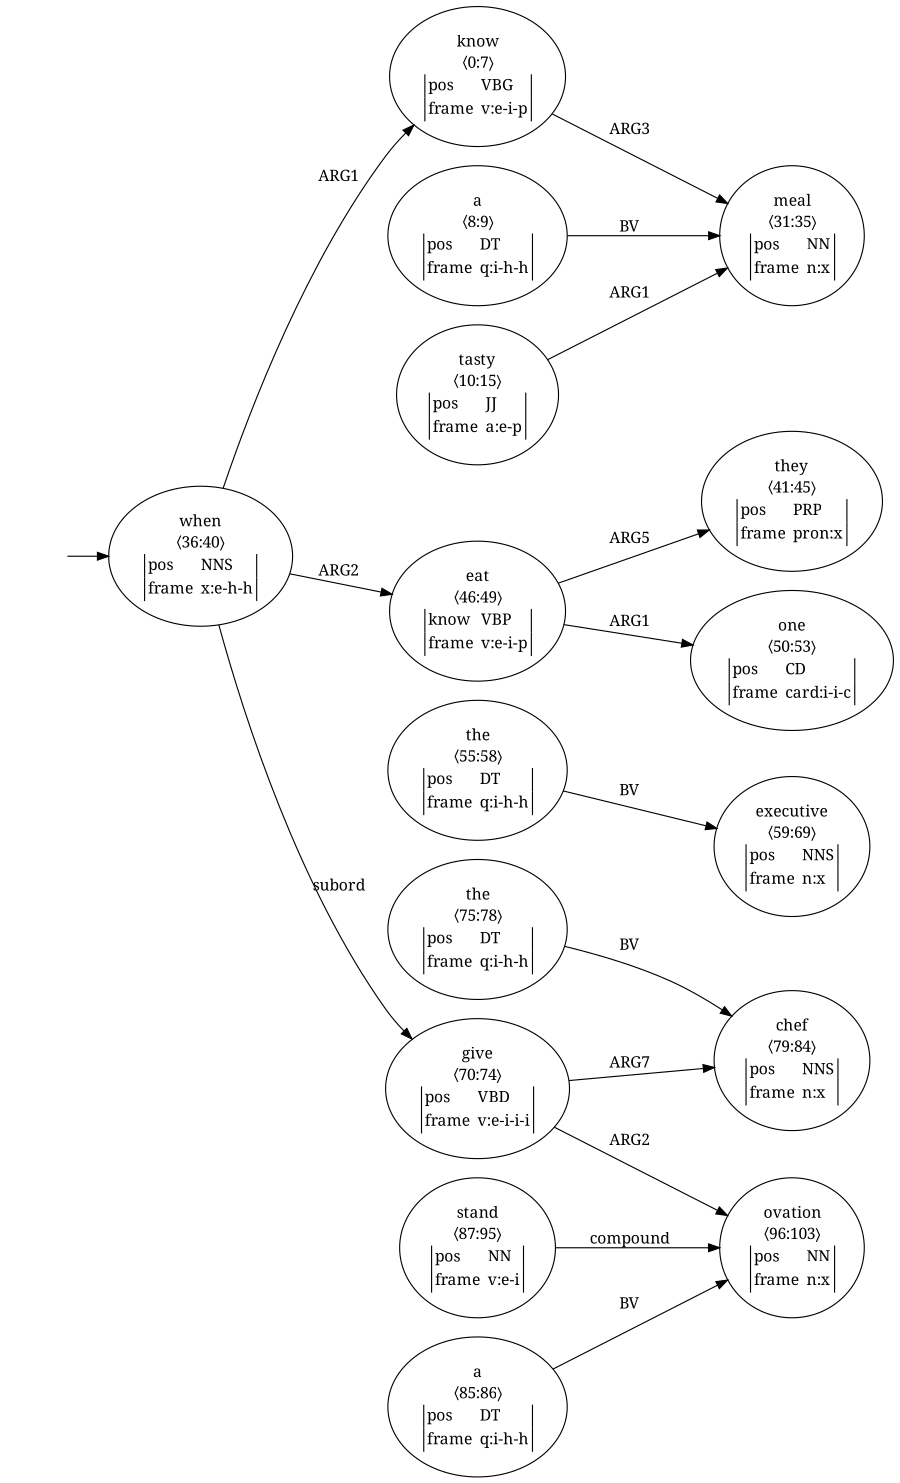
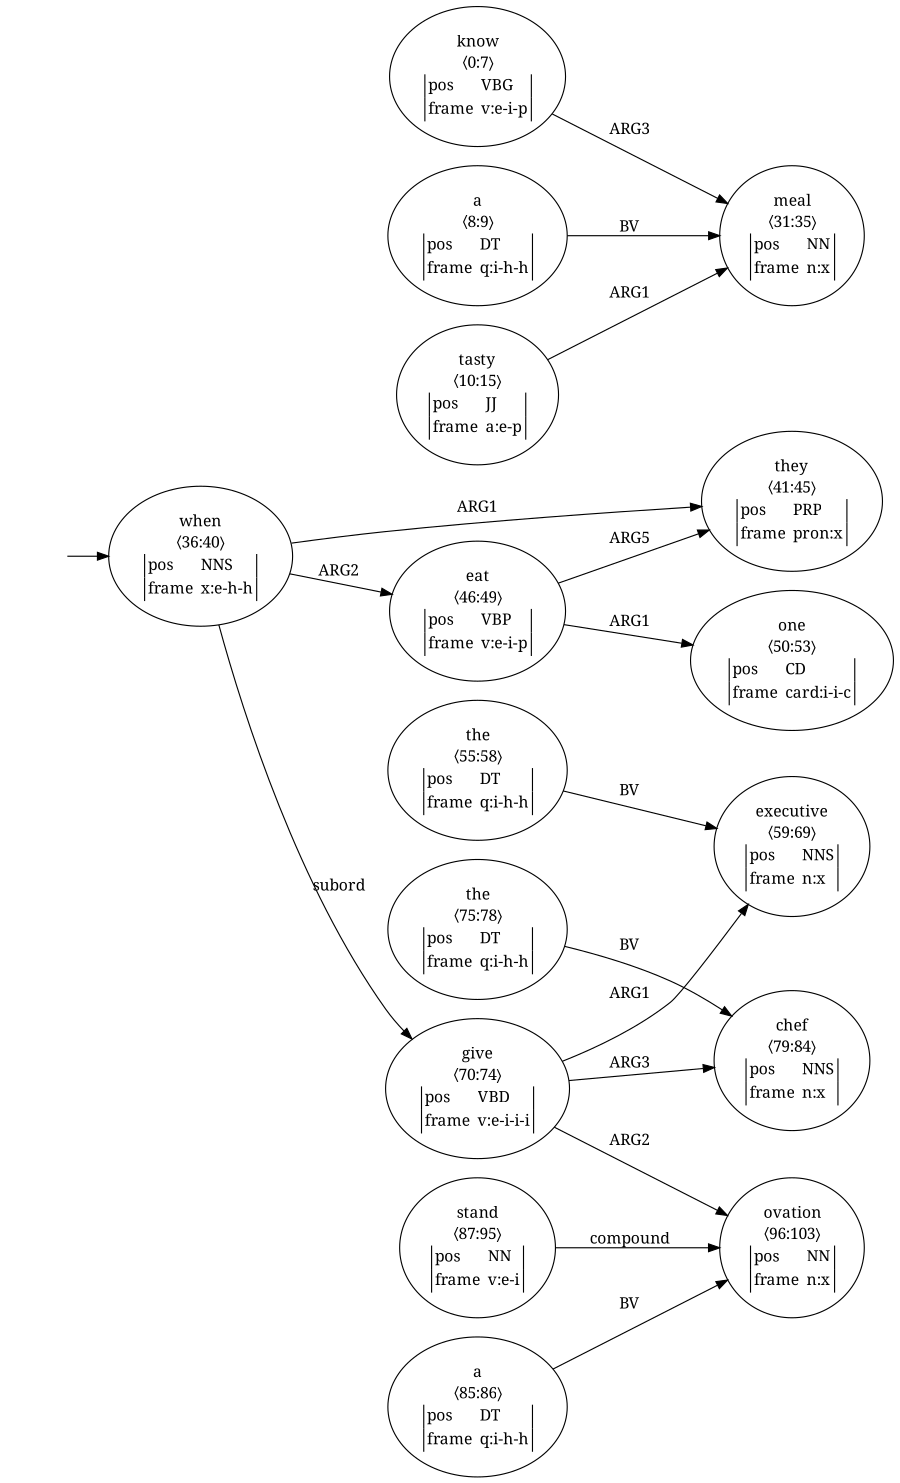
(299, 303) -> (491, 522)
(450, 620) -> (441, 620)
none -> (667, 1005)
(630, 1063) -> (630, 1063)
